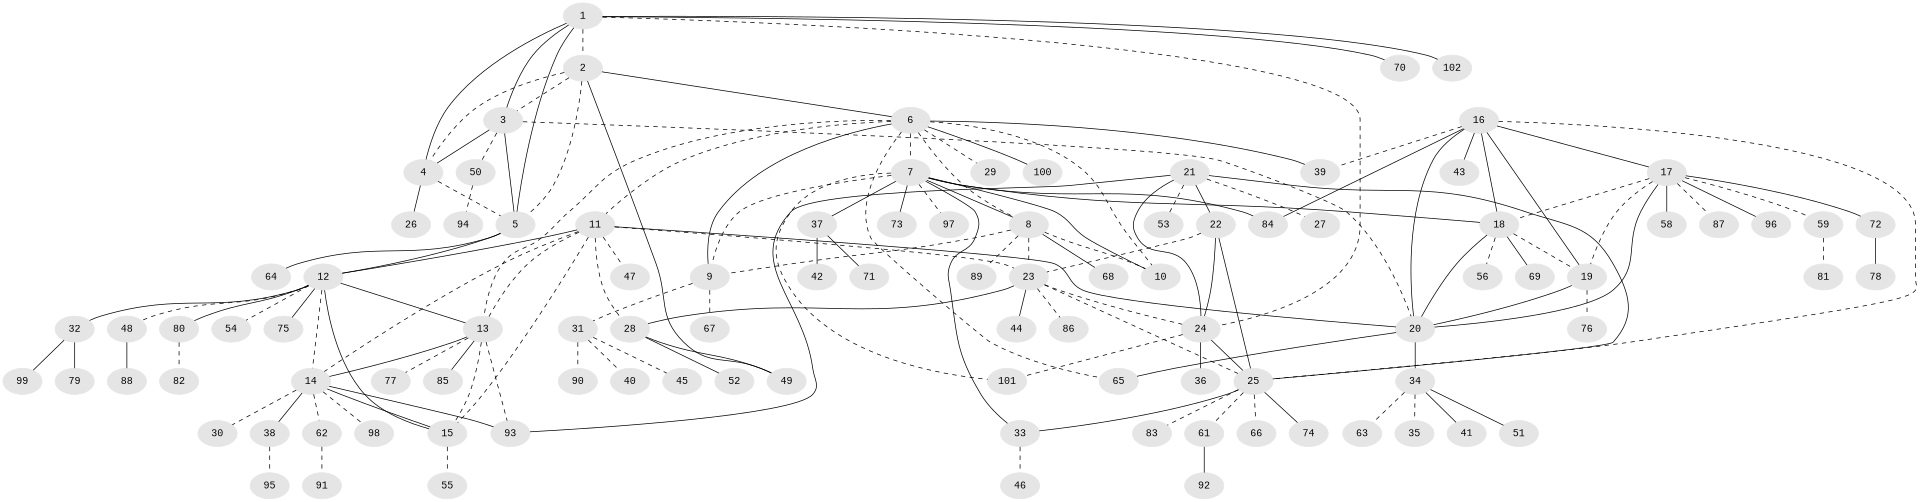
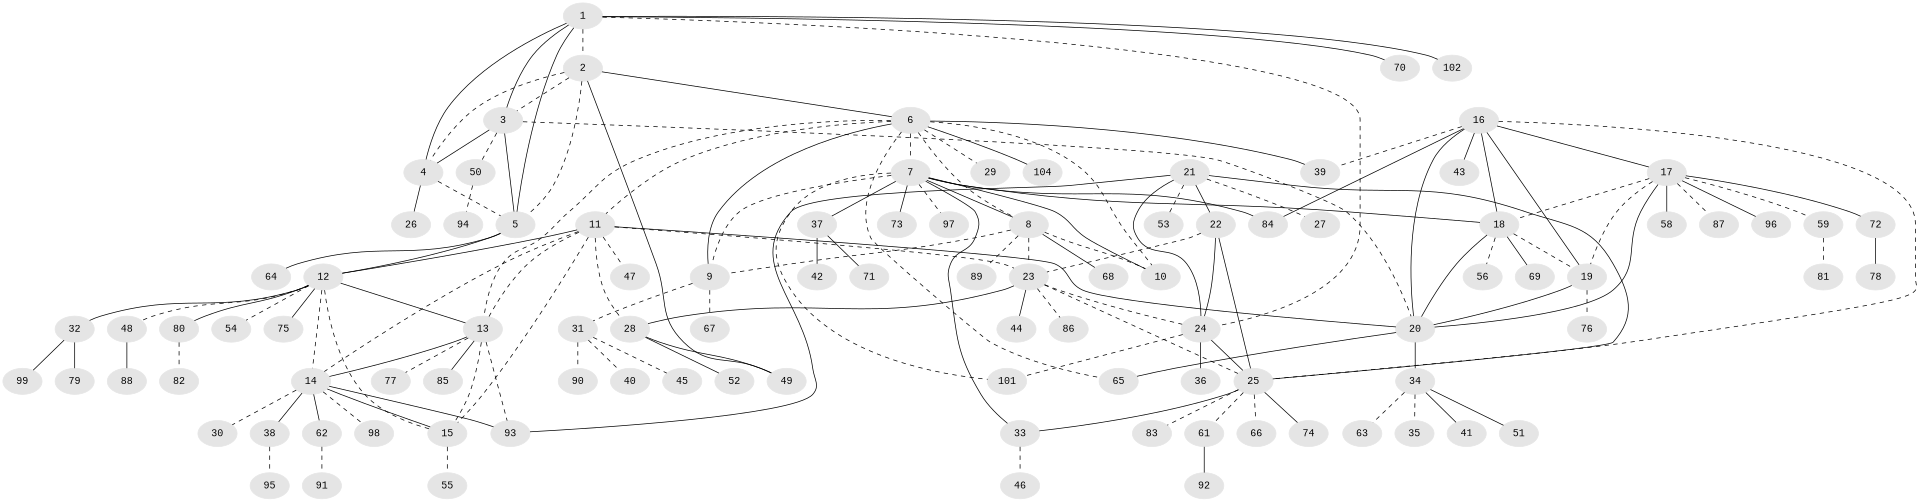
(1043, 173) -> (1043, 173)
(353, 379) -> (353, 379)
(316, 407) -> (316, 407)
